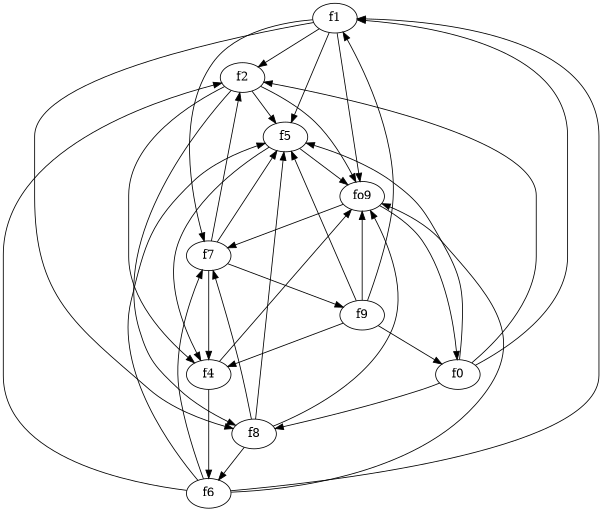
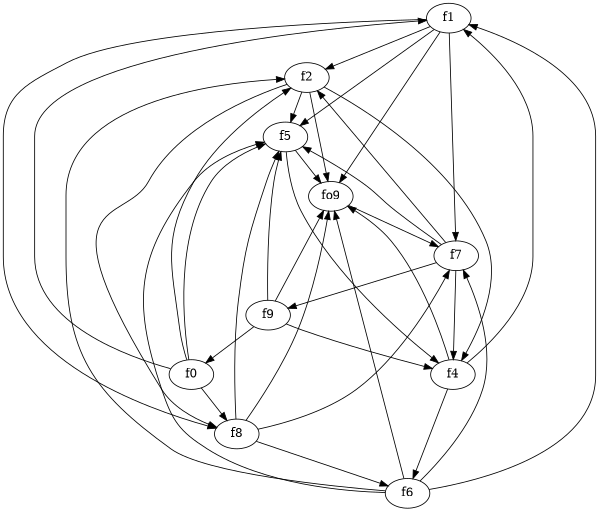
(392, 168) -> (533, 199)
(437, 268) -> none
